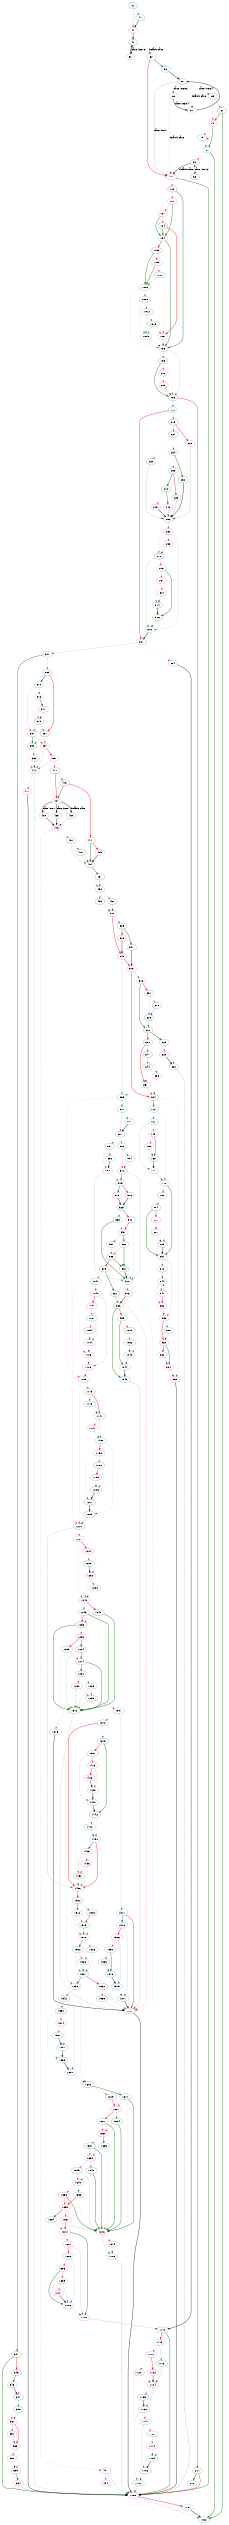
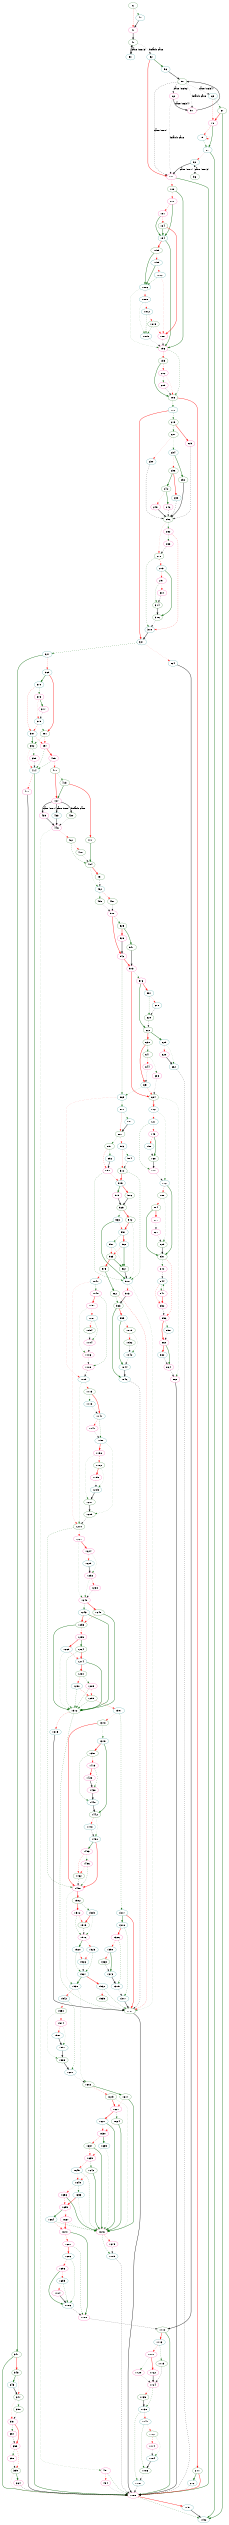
(186, 169) -> (186, 169)
(100, 852) -> none
(34, 1675) -> (34, 1675)
